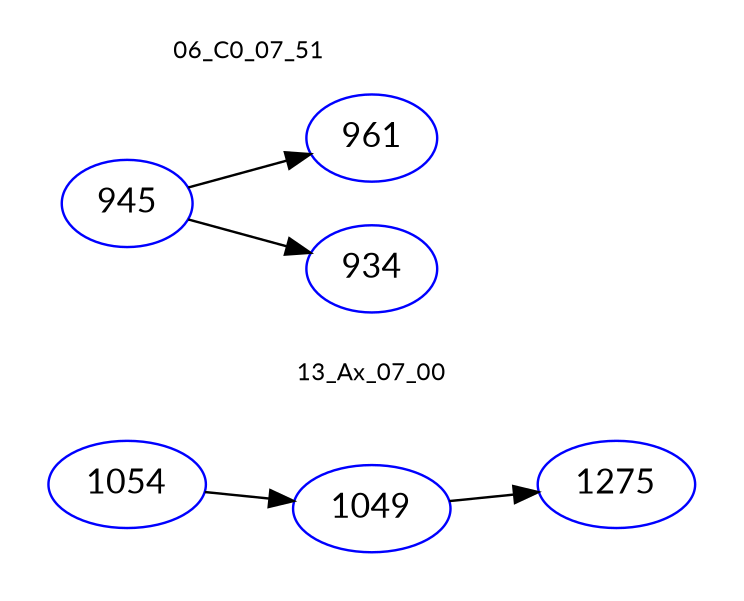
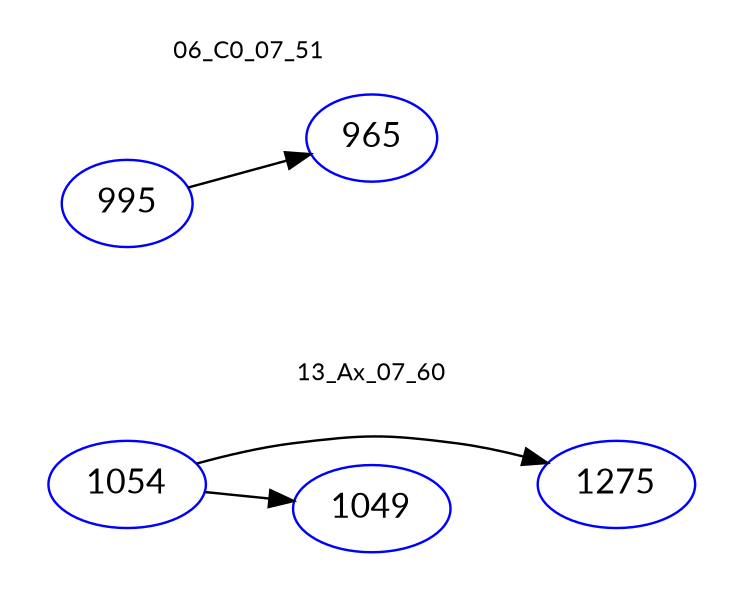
(372, 138) -> (372, 138)
(127, 203) -> (127, 203)
(372, 269) -> none
(372, 374) -> (372, 374)
(482, 498) -> (360, 437)
